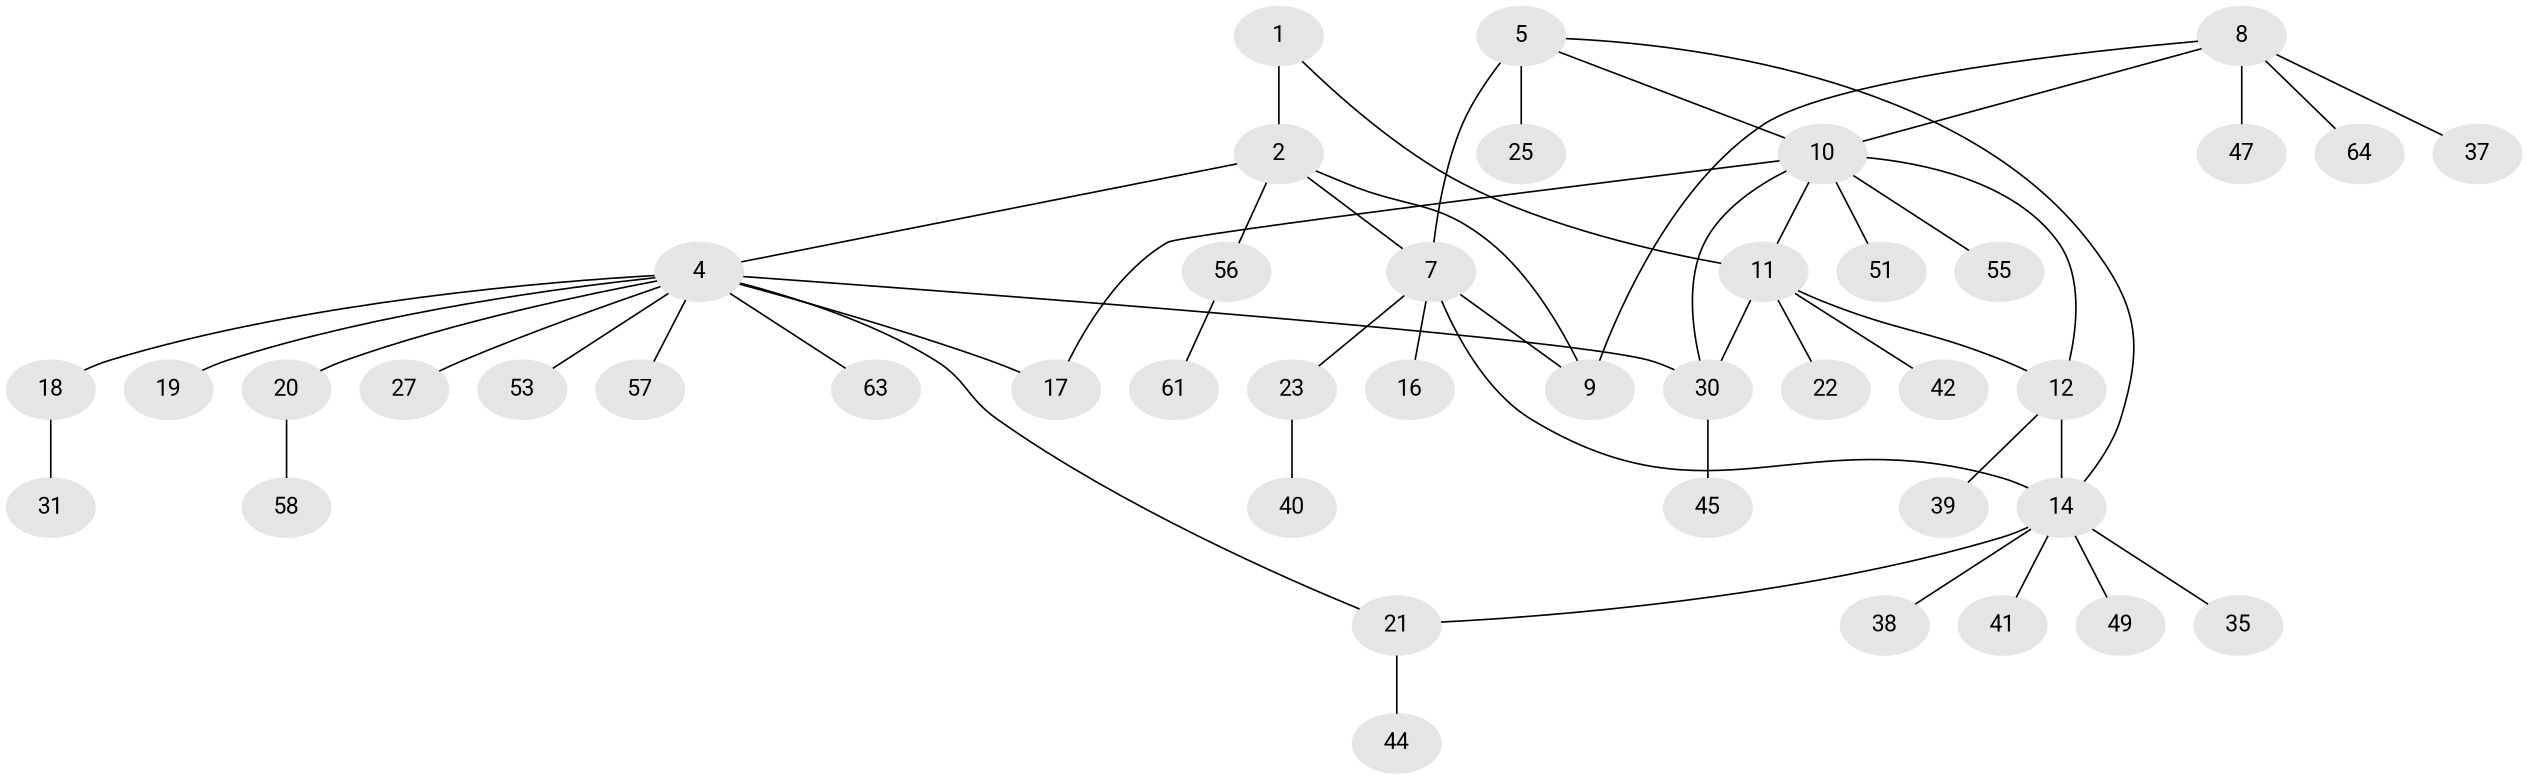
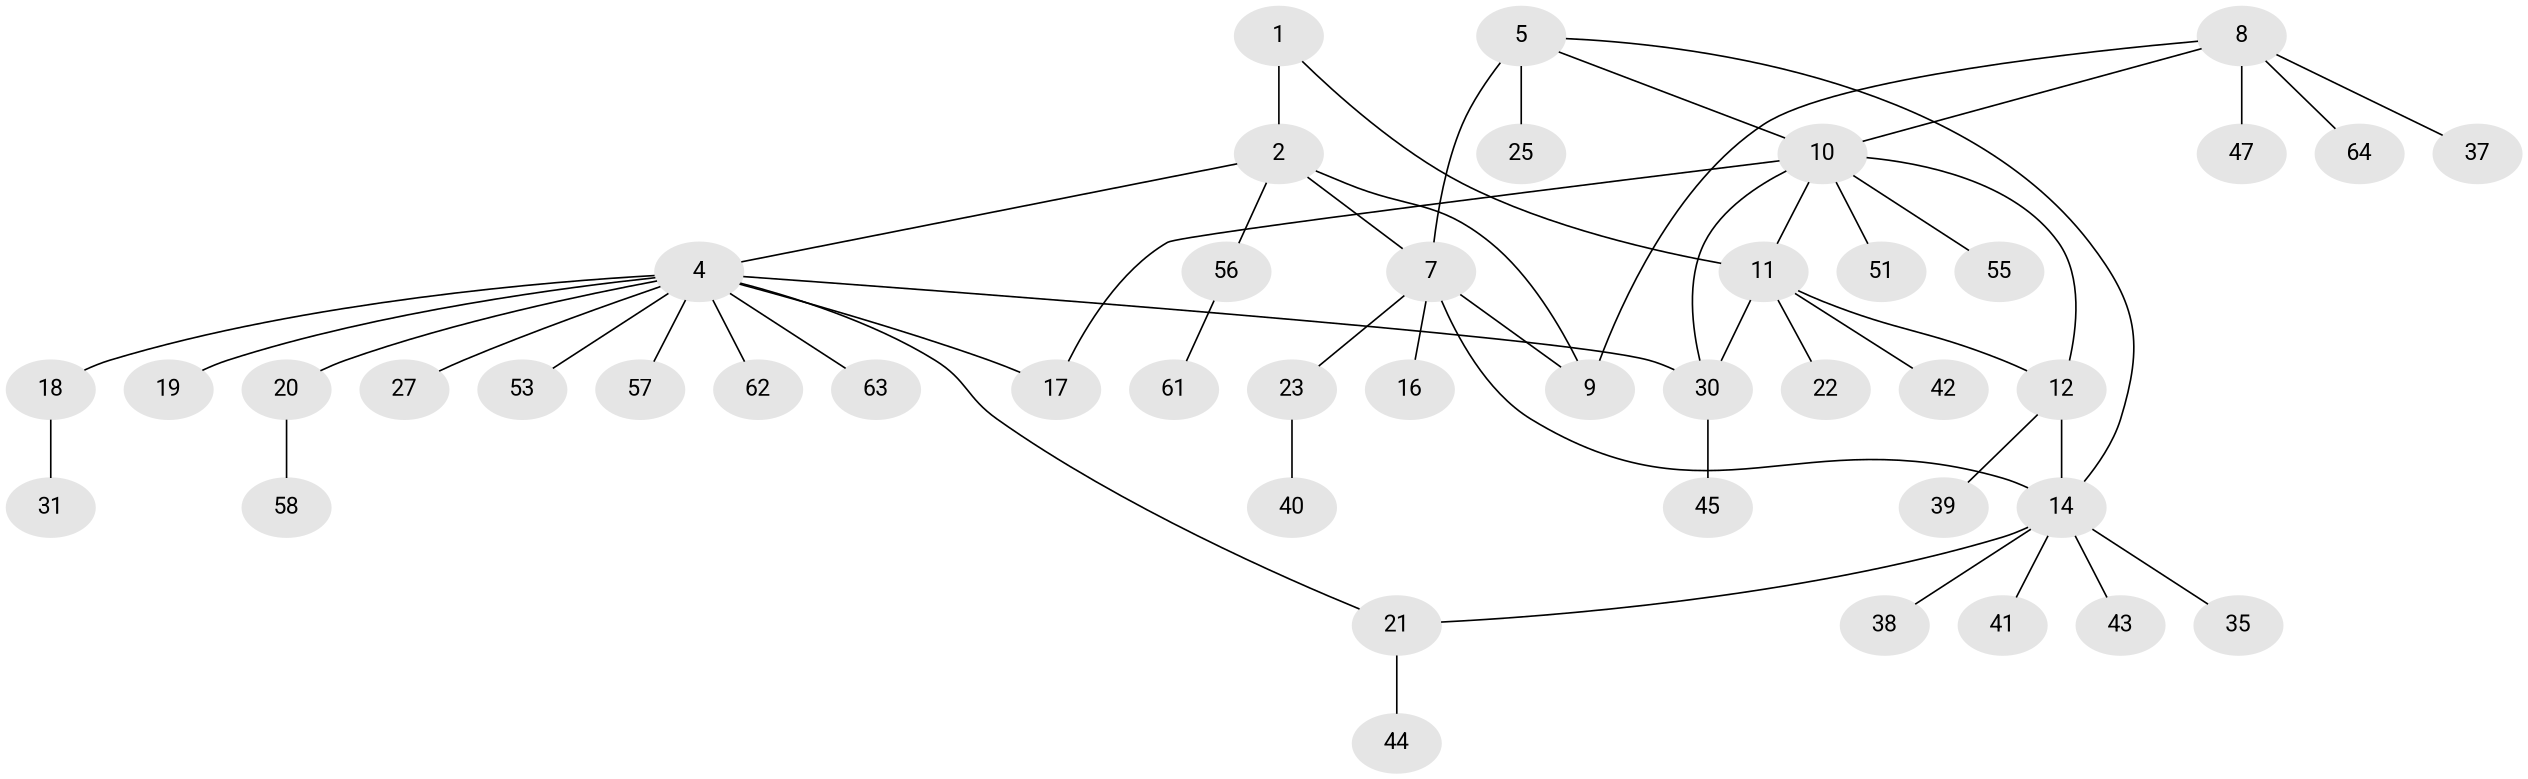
none -> (758, 390)
(2121, 626) -> (2121, 626)
